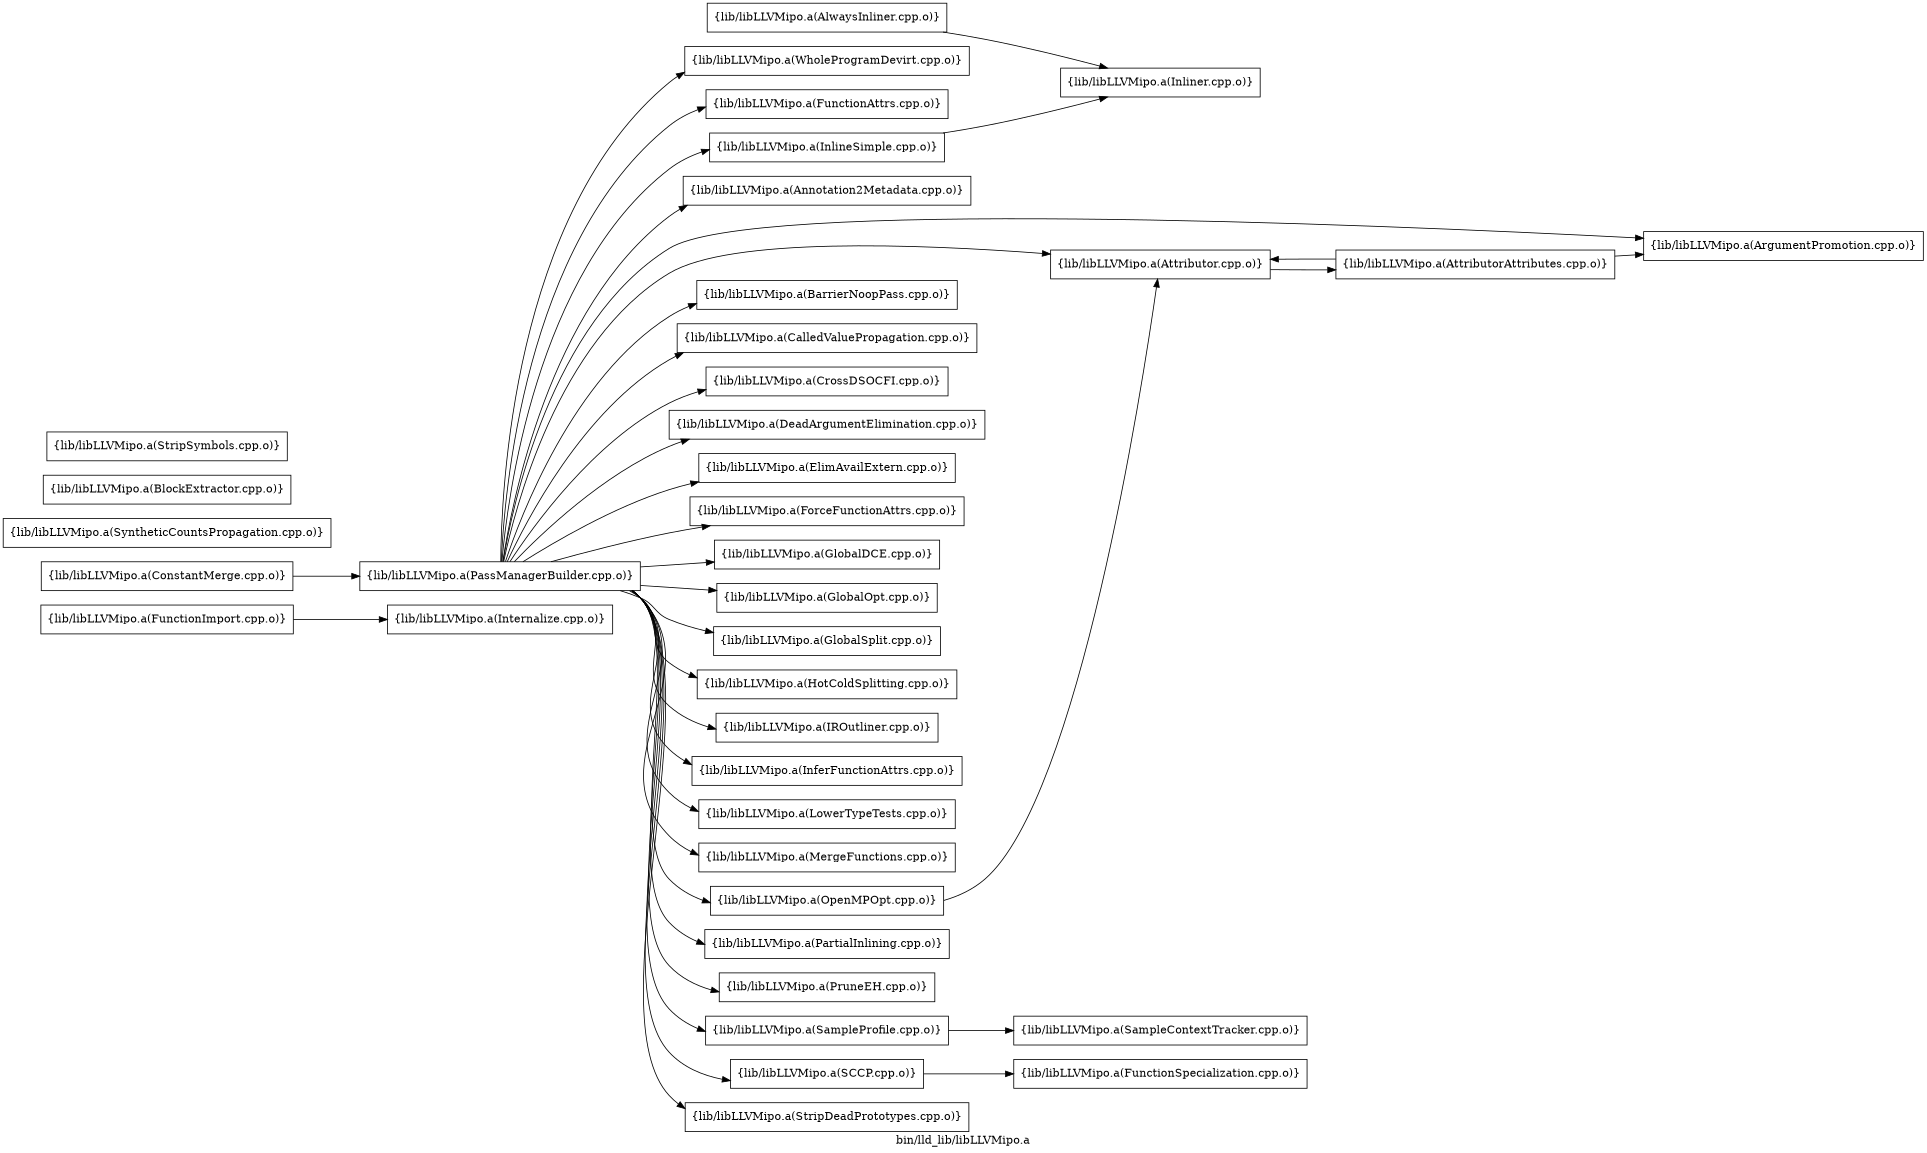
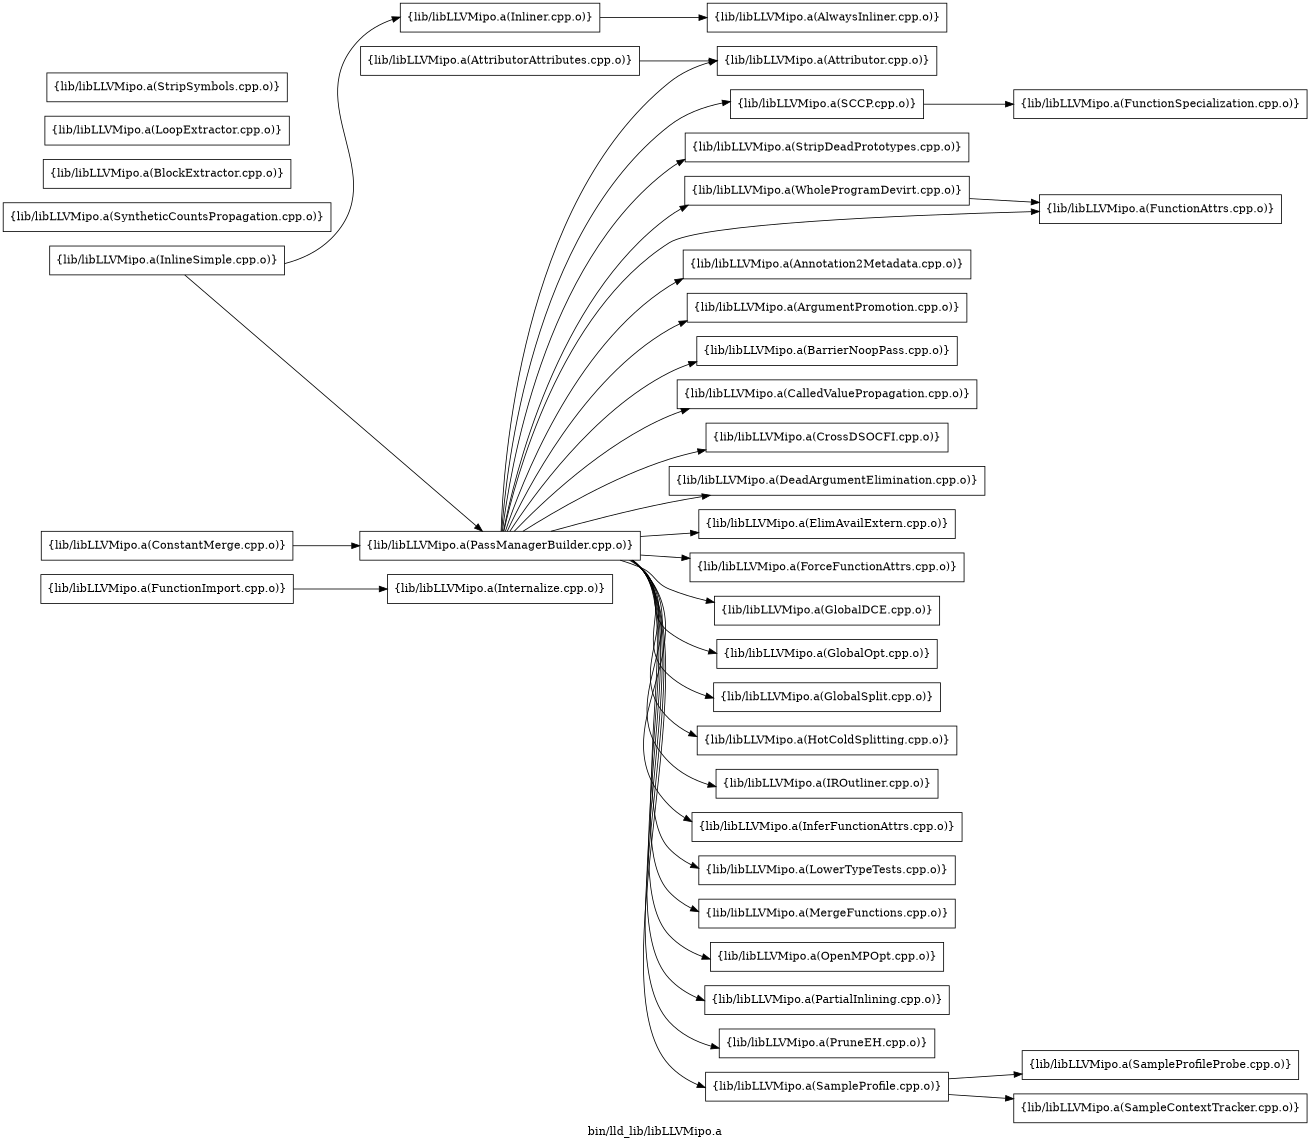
(1022, 47) -> (649, 18)
none -> (167, 131)
none -> (1000, 200)
(1625, 256) -> none
(1299, 270) -> none
(556, 331) -> (330, 400)
(1094, 616) -> none
none -> (1160, 1065)
